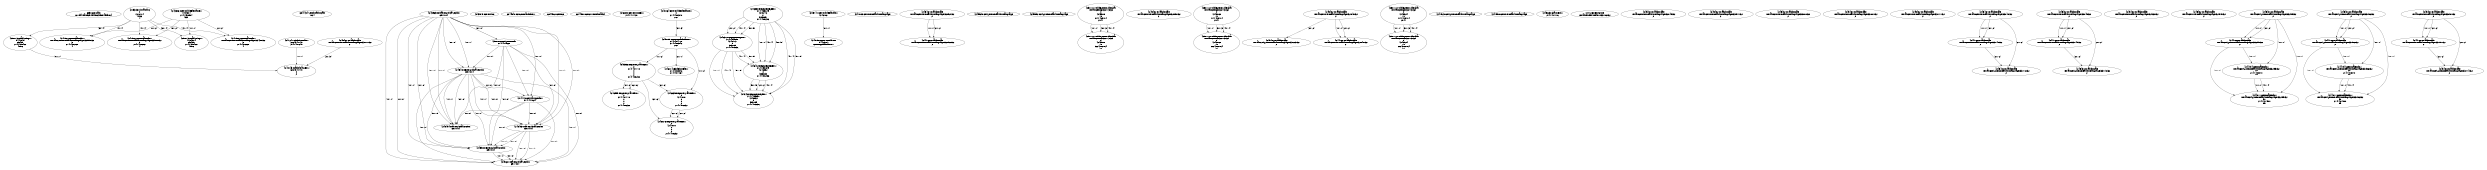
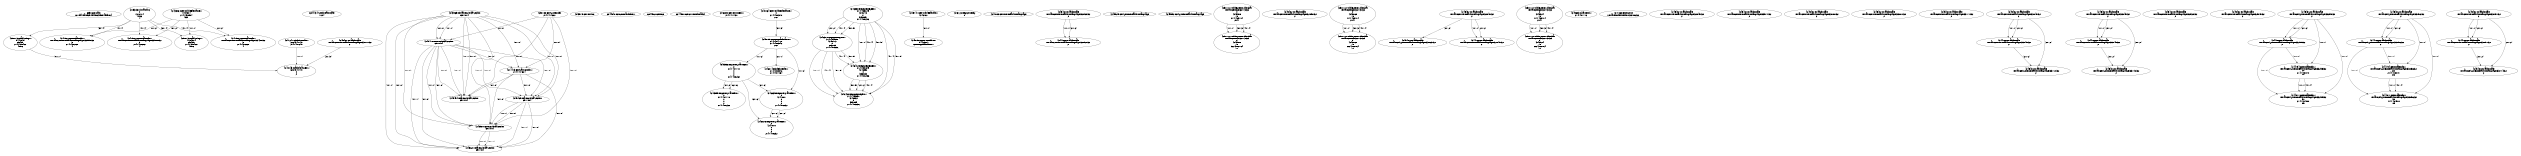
none -> (964, 14)
(1456, 14) -> none
(1509, 14) -> none
(473, 28) -> none
(544, 83) -> none
(571, 103) -> none
